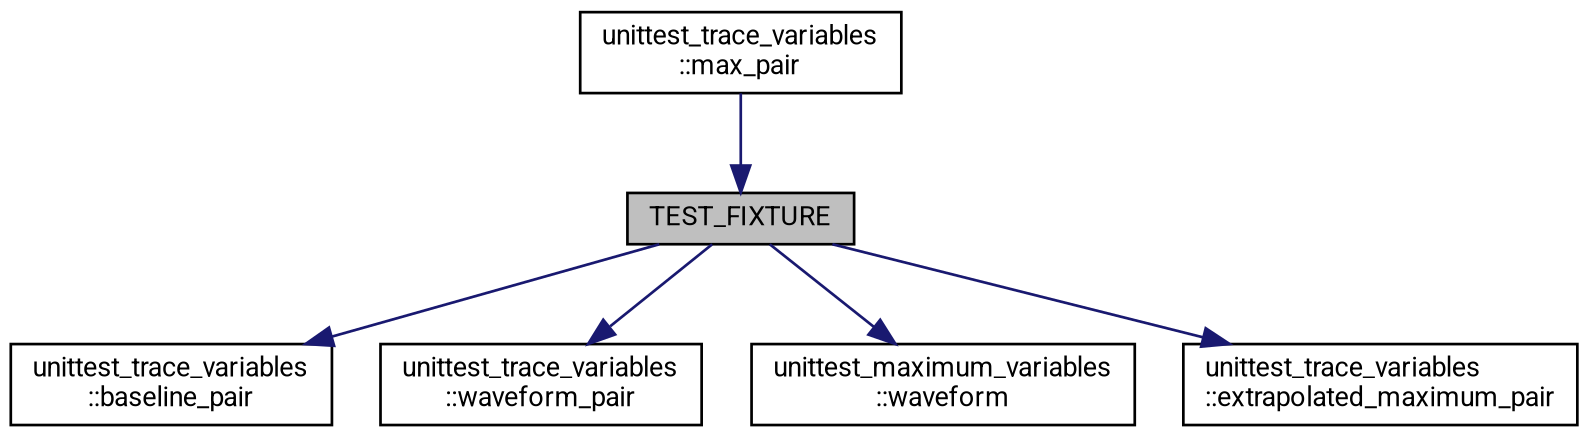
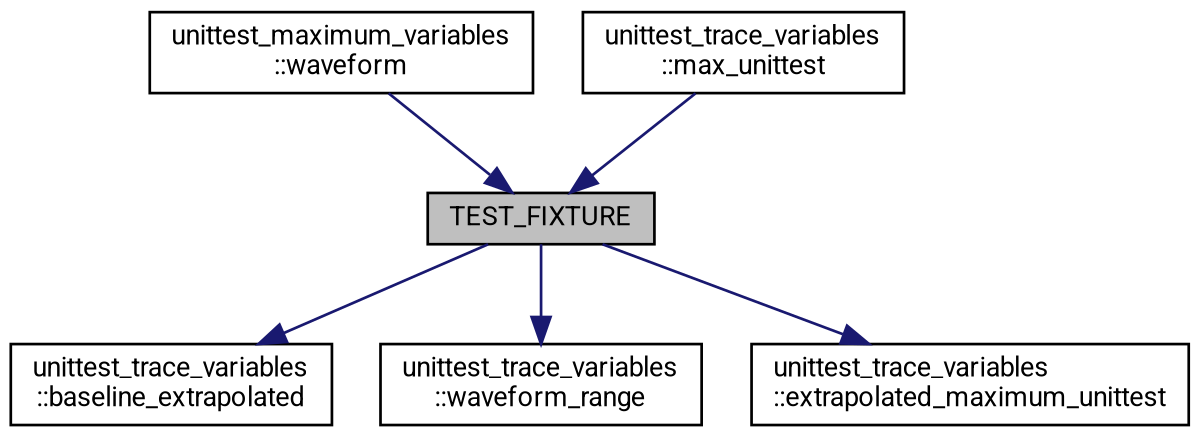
(741, 53) -> (743, 53)
(822, 286) -> (439, 134)
(171, 385) -> (171, 385)
(541, 385) -> (541, 385)
(1380, 385) -> (970, 385)
